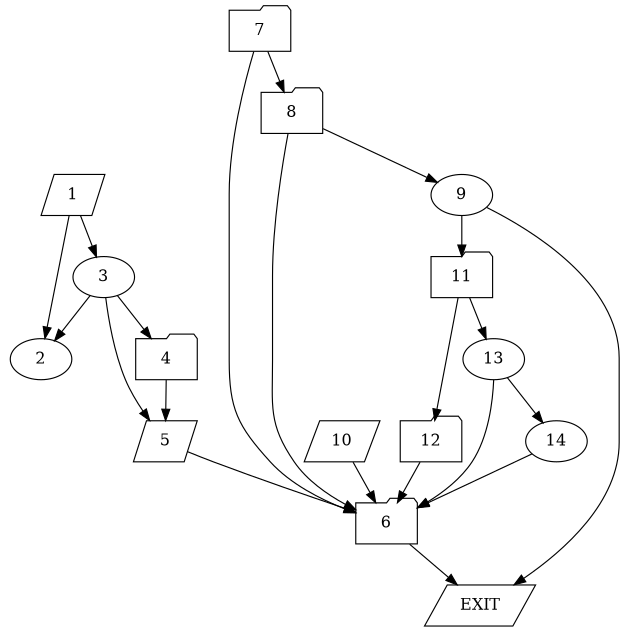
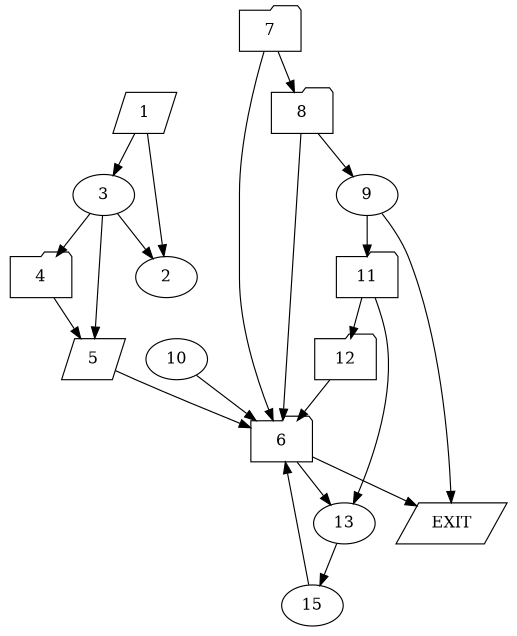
(342, 441) -> (177, 359)
(556, 441) -> (312, 605)
(478, 451) -> (310, 479)
